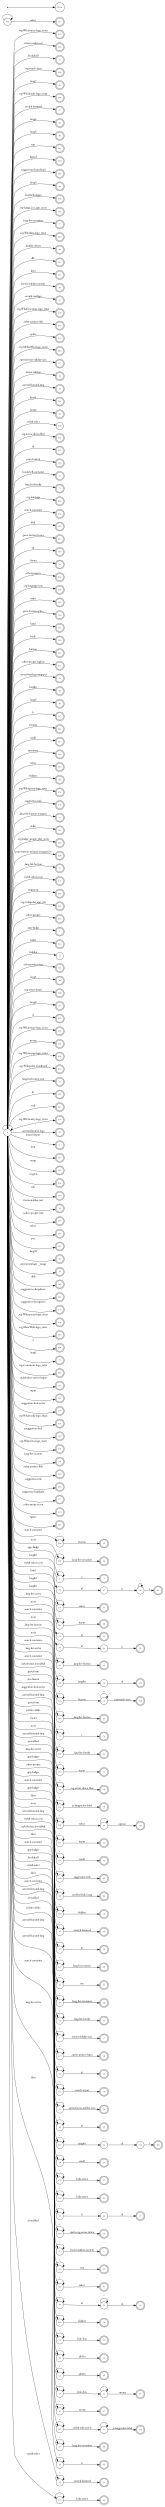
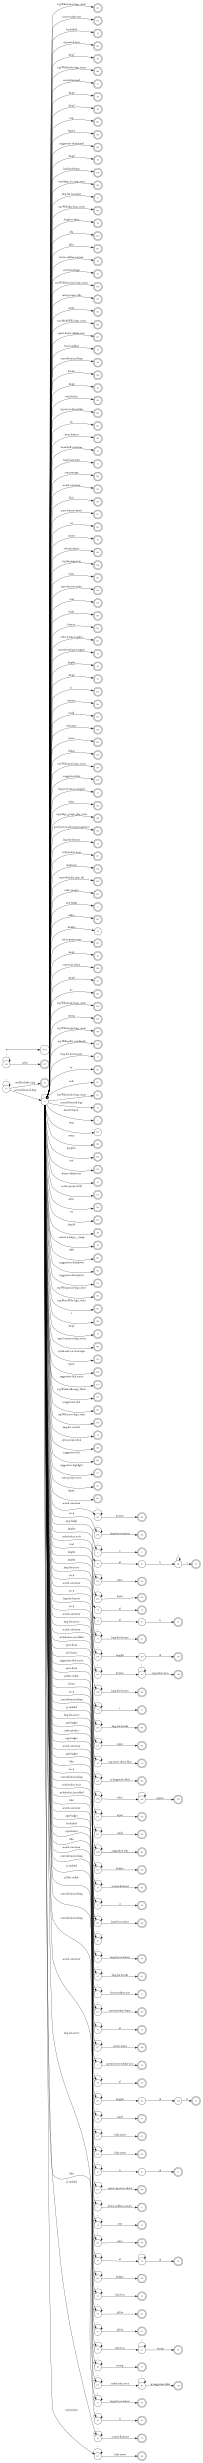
(60, 426) -> (98, 401)
(60, 1158) -> (98, 1132)
(26, 1699) -> (24, 1095)
(104, 1985) -> none
